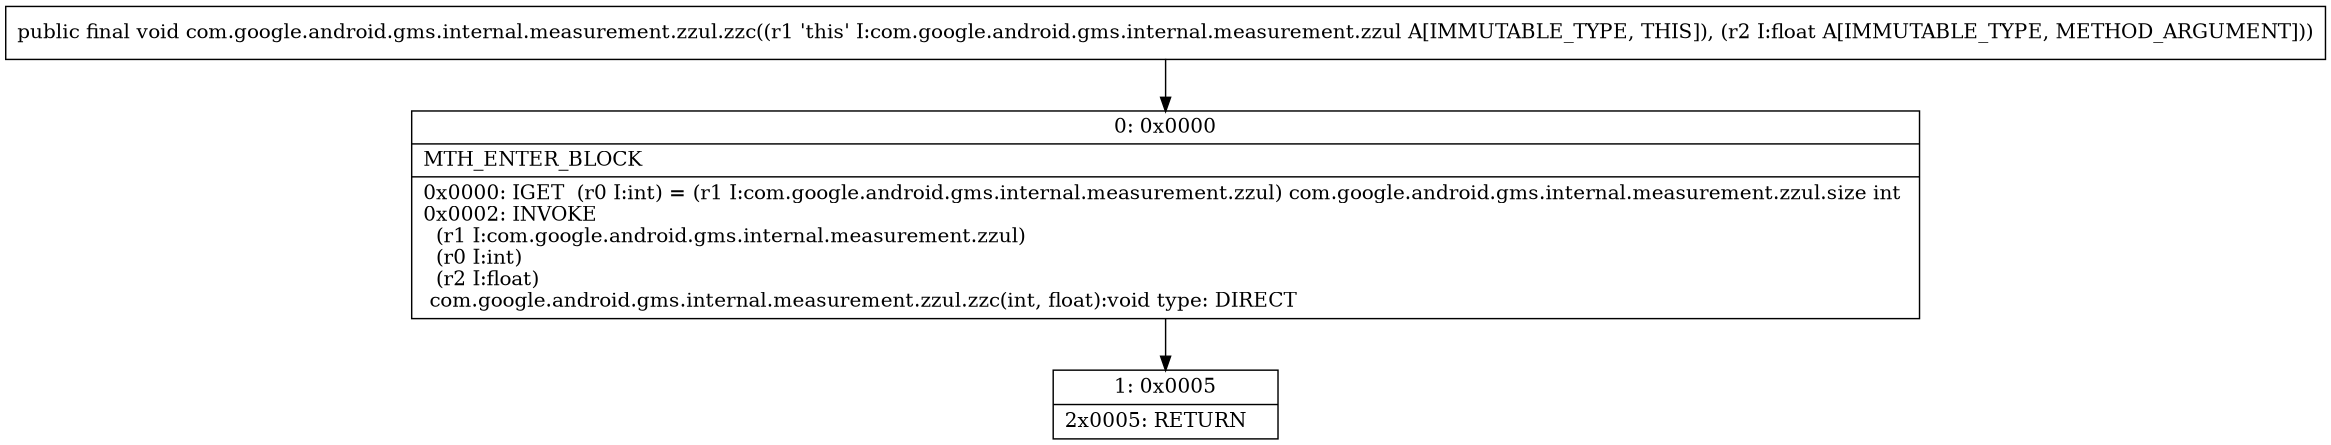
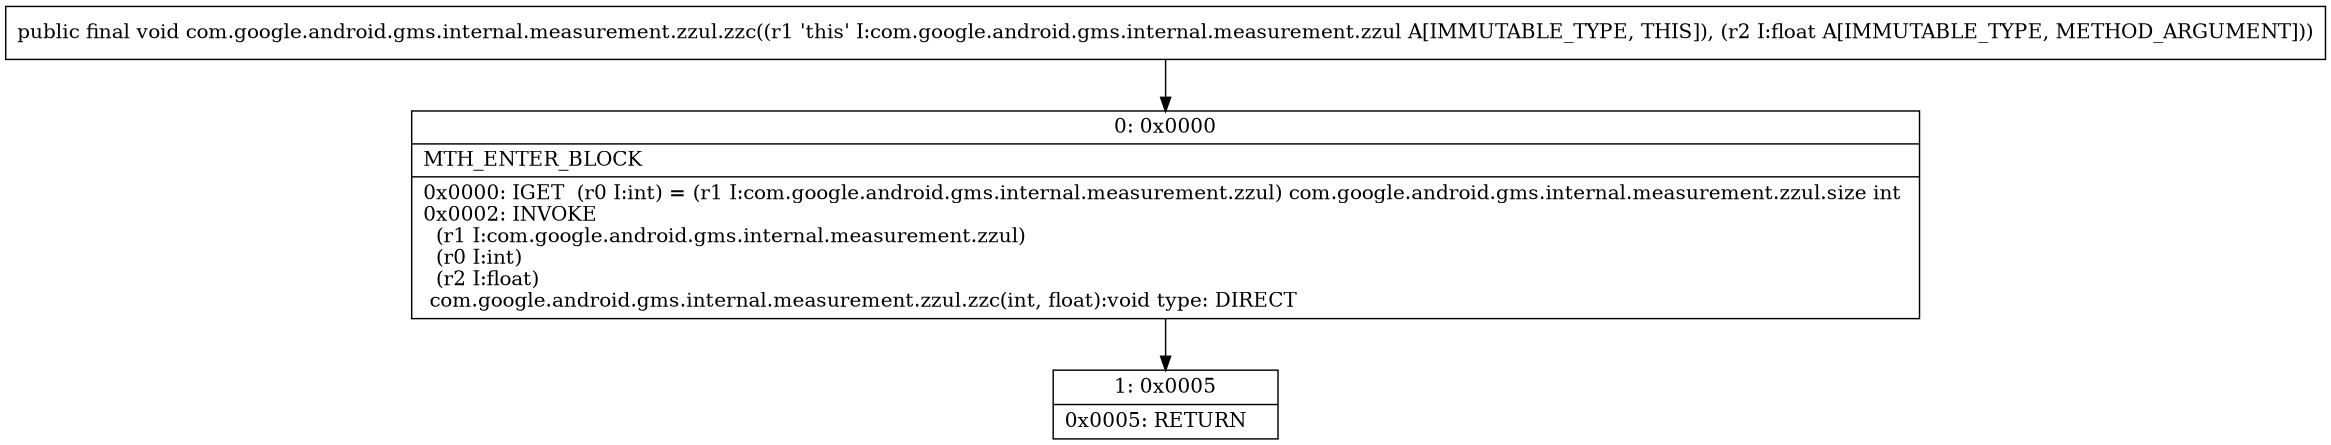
(1166, 421) -> (1166, 421)
